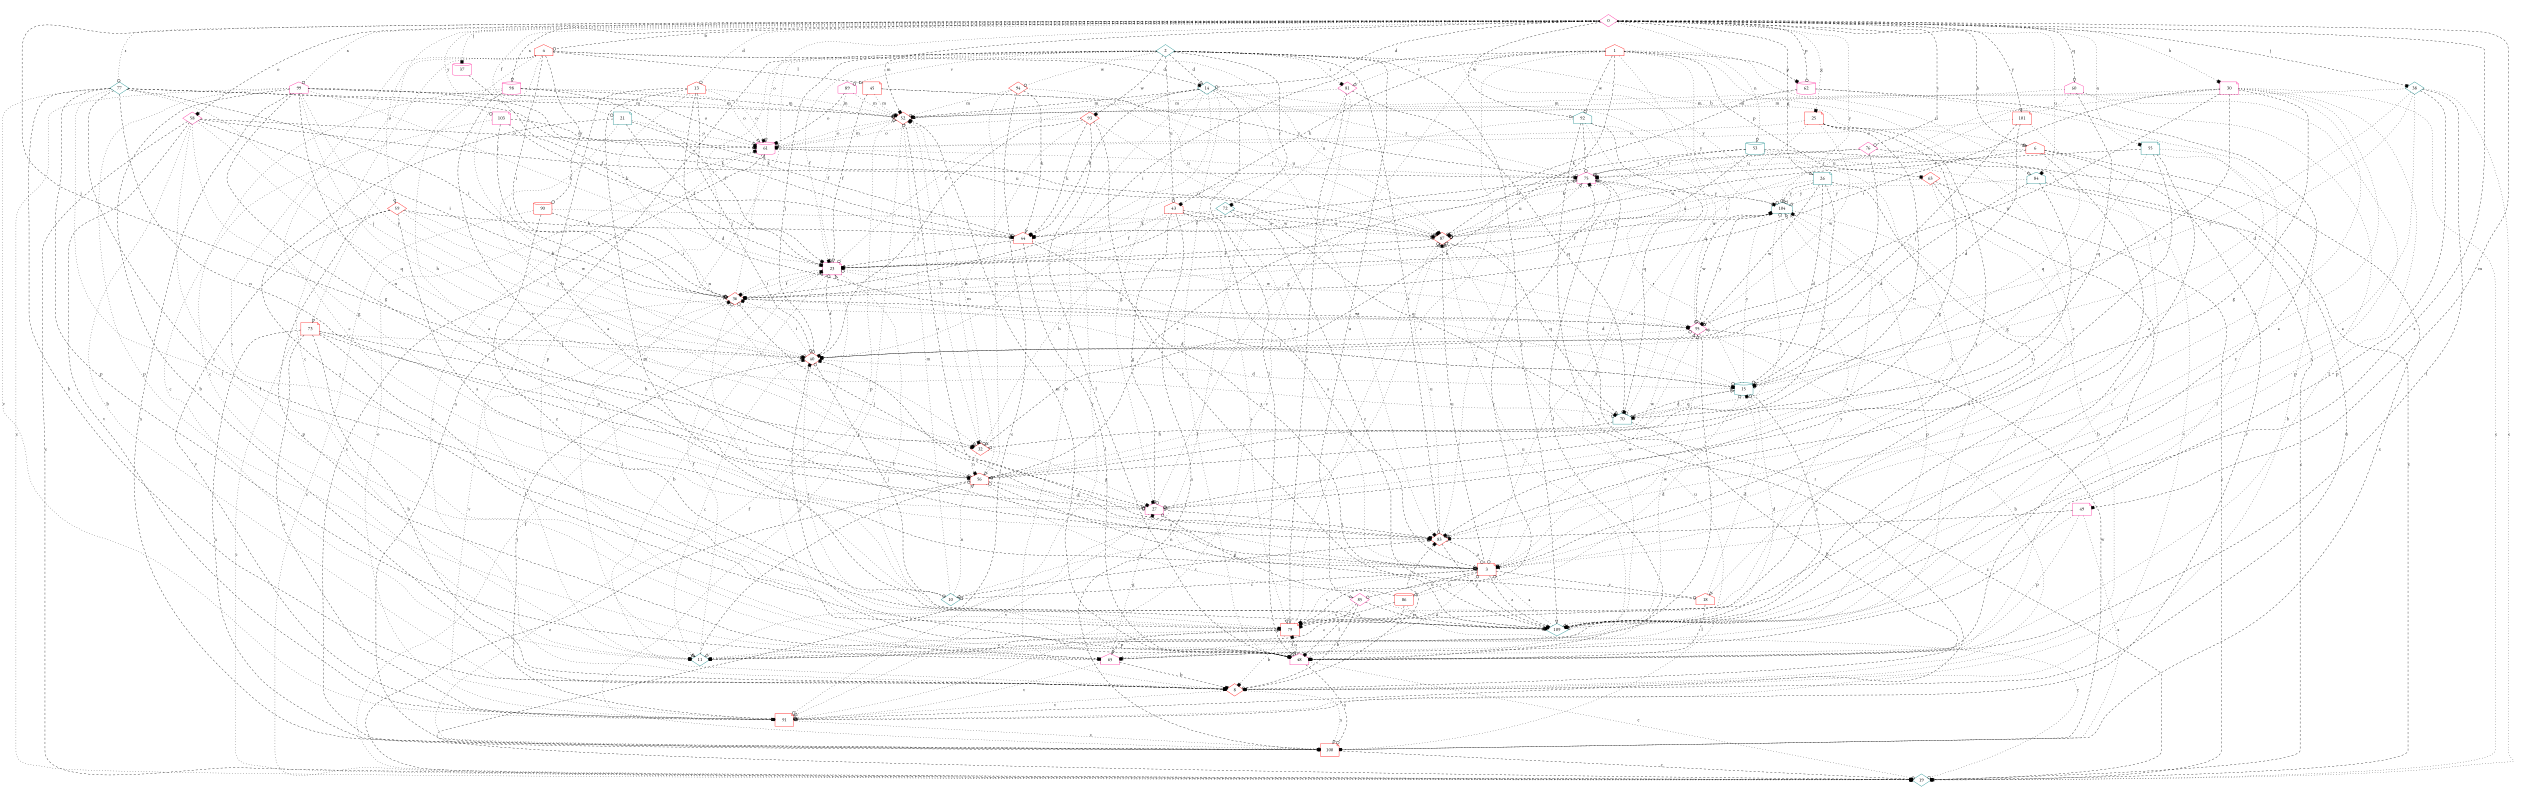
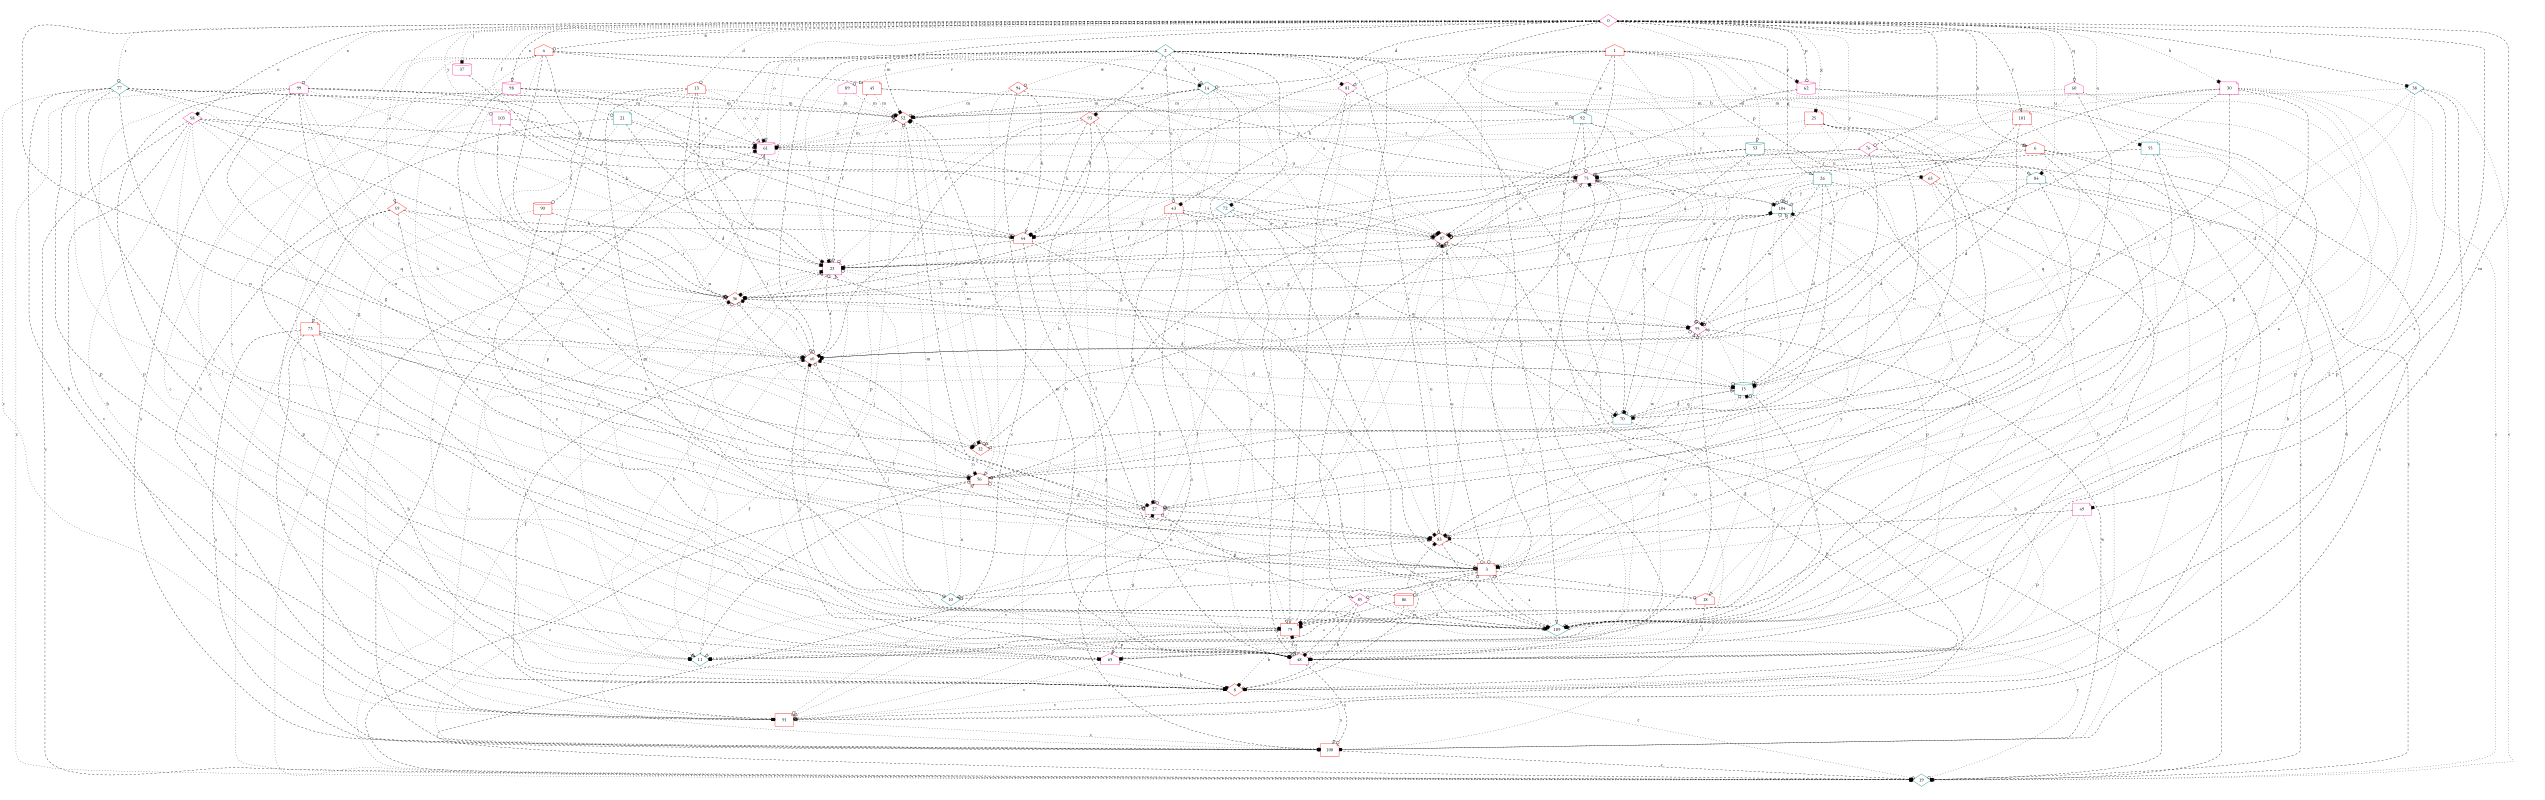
(814, 121) -> (1136, 131)
(1445, 583) -> (1445, 583)
